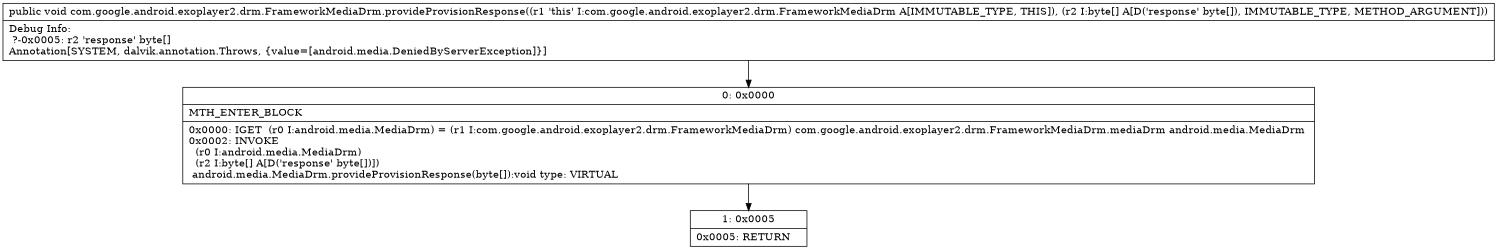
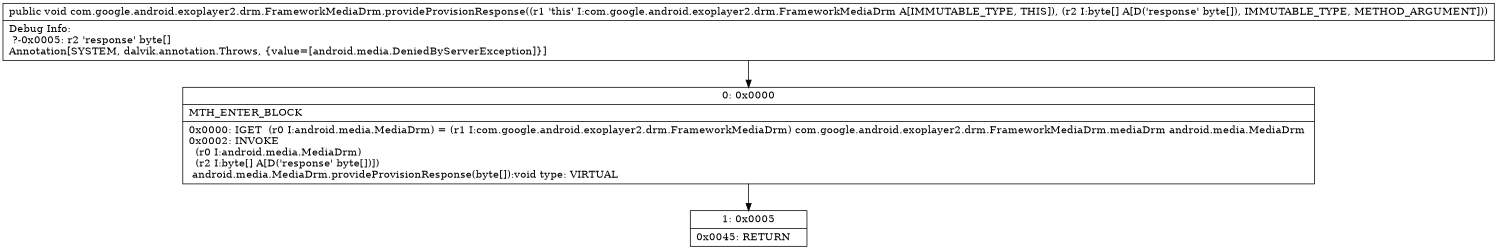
(749, 237) -> (749, 237)
